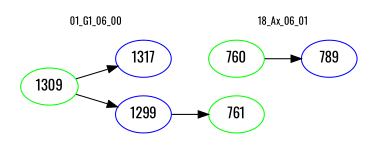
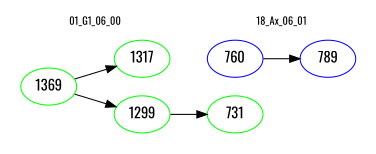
(143, 59) -> (142, 59)
(237, 59) -> (235, 59)
(49, 87) -> (49, 87)
(143, 114) -> (142, 114)
(237, 114) -> (235, 114)
